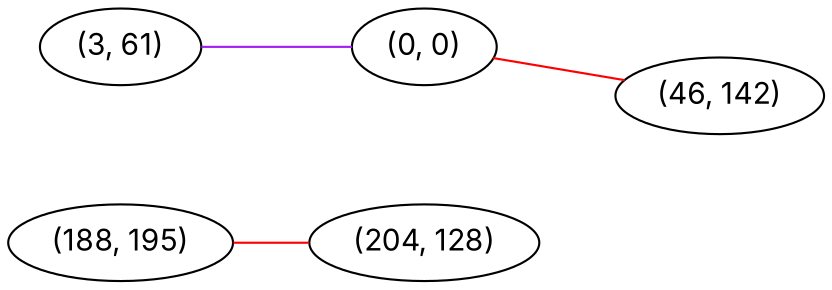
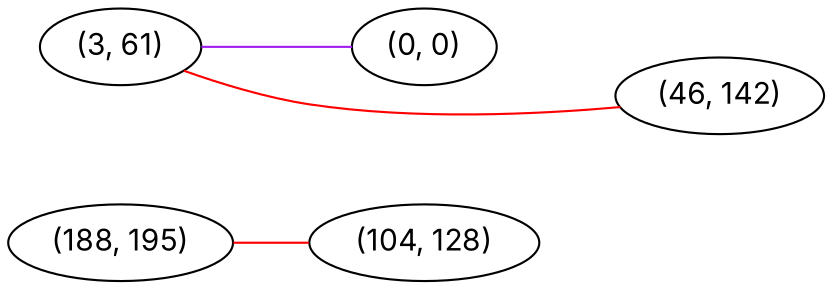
(559, 69) -> (400, 113)
(424, 243) -> (424, 243)
